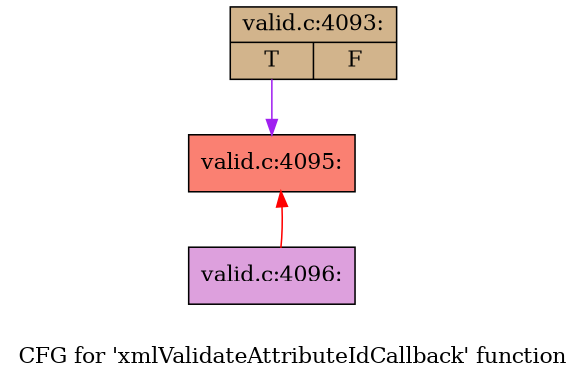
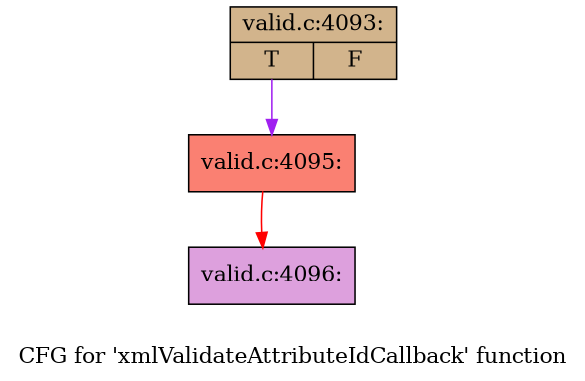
(282, 227) -> (262, 212)
